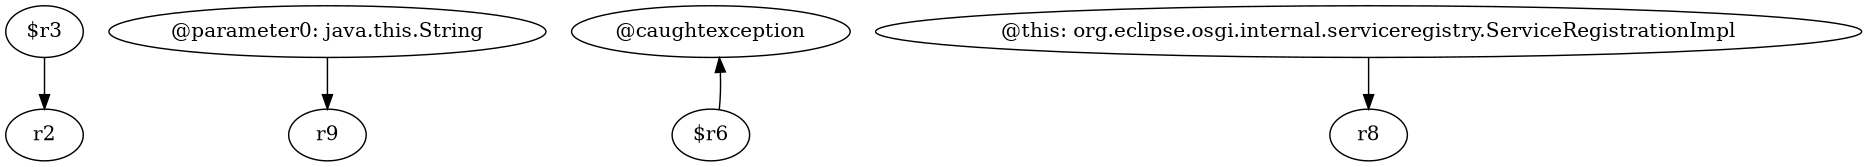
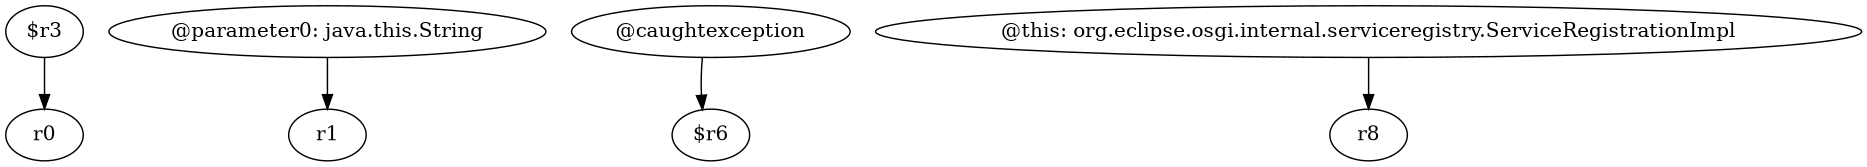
(720, 91) -> (701, 77)
(45, 135) -> (45, 135)
(327, 135) -> (327, 135)
